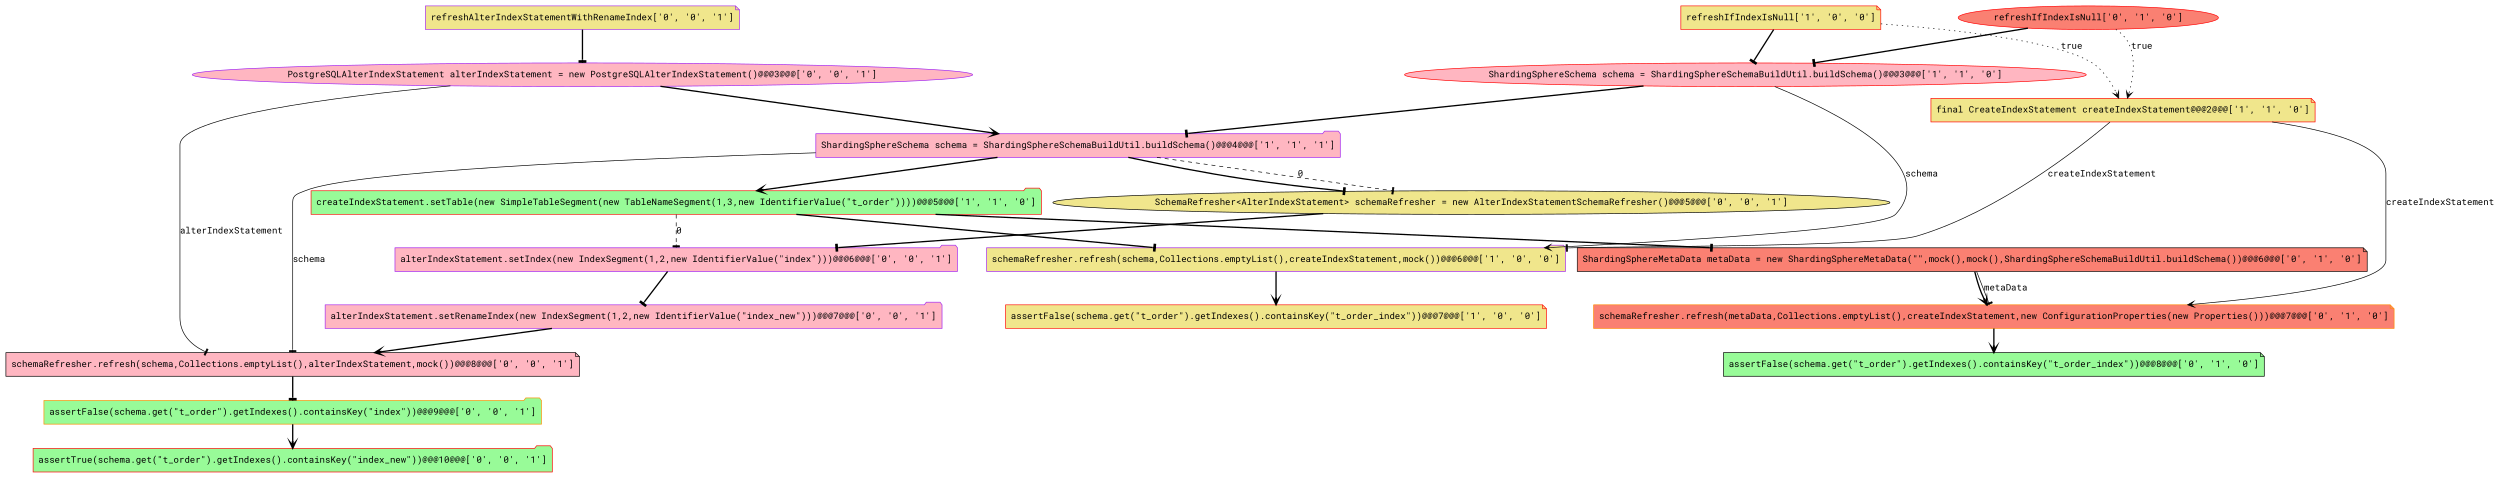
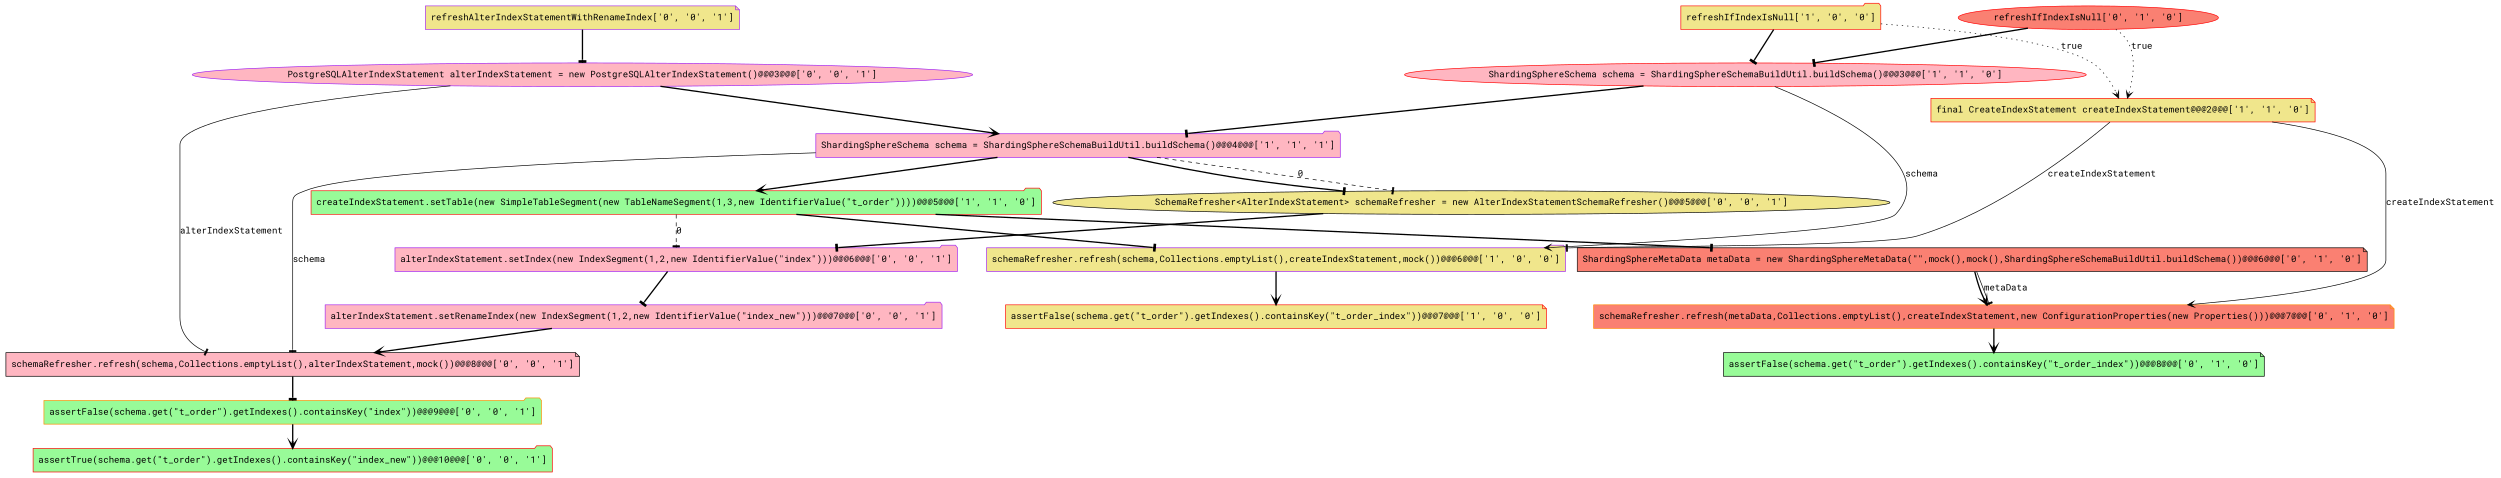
(1781, 18) -> (1781, 18)
